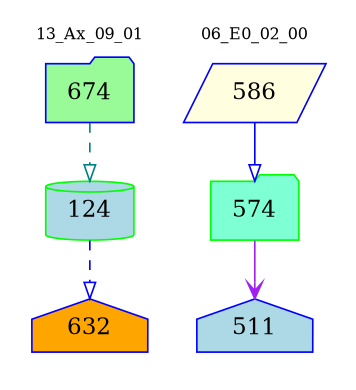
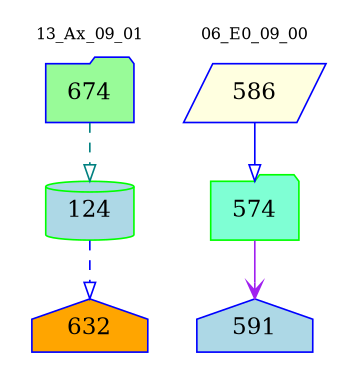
(255, 35) -> (255, 35)
(255, 328) -> (255, 328)
